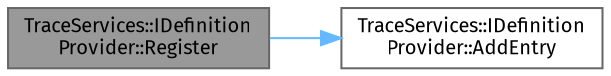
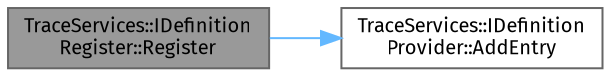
(139, 38) -> (139, 38)
